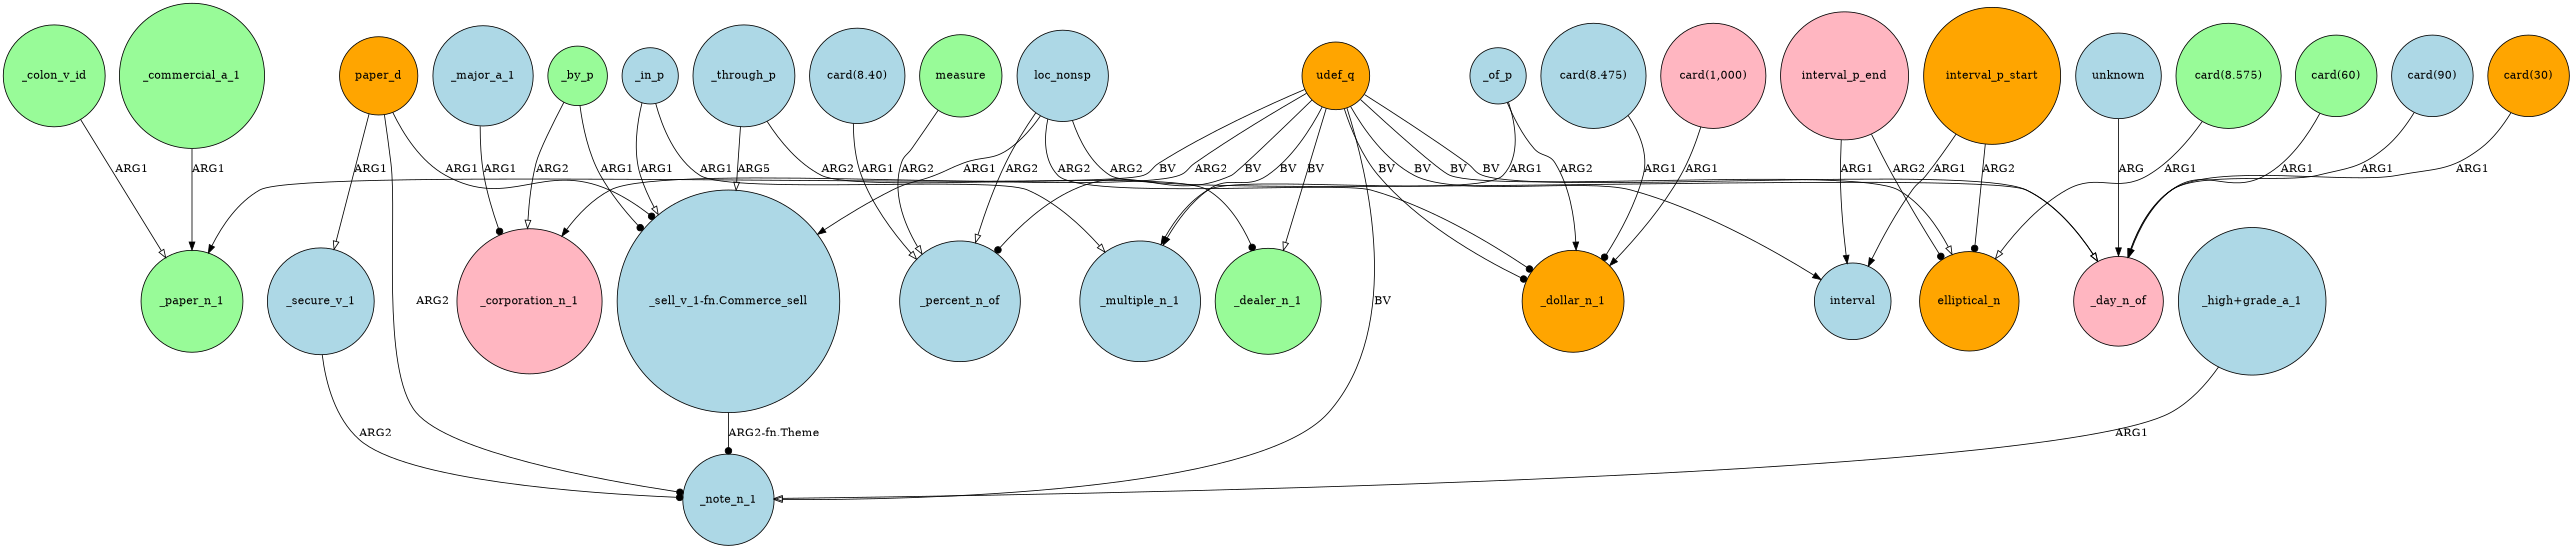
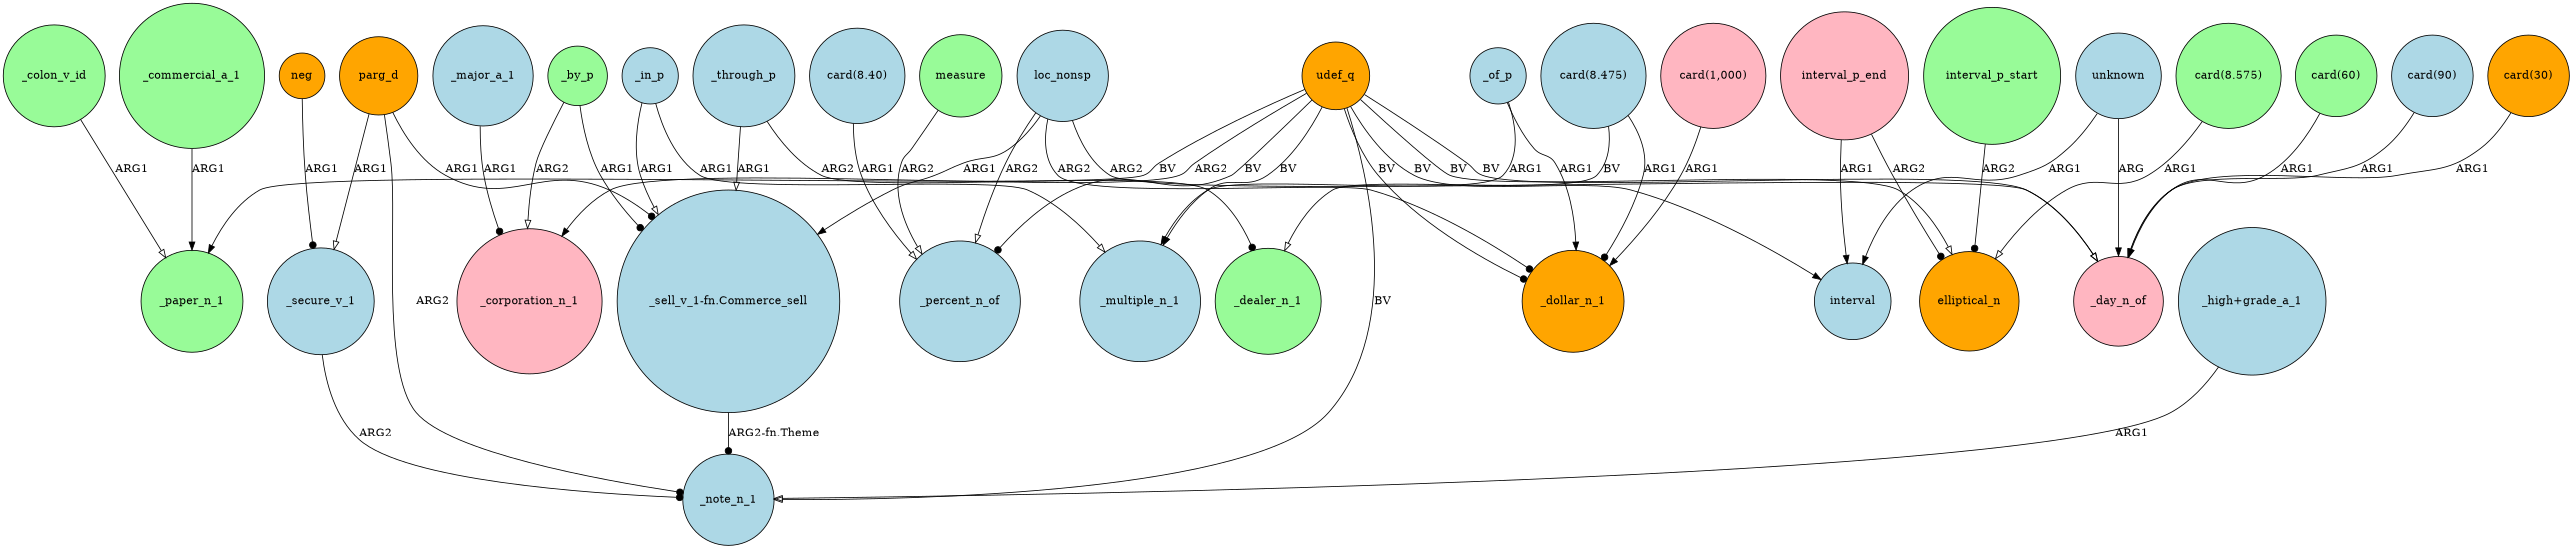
none -> (302, 76)
(379, 76) -> (379, 76)
(1992, 76) -> (1992, 76)
(754, 169) -> (754, 169)
(1577, 169) -> (1577, 169)
(1306, 176) -> (1456, 185)
(1912, 191) -> (2004, 179)
